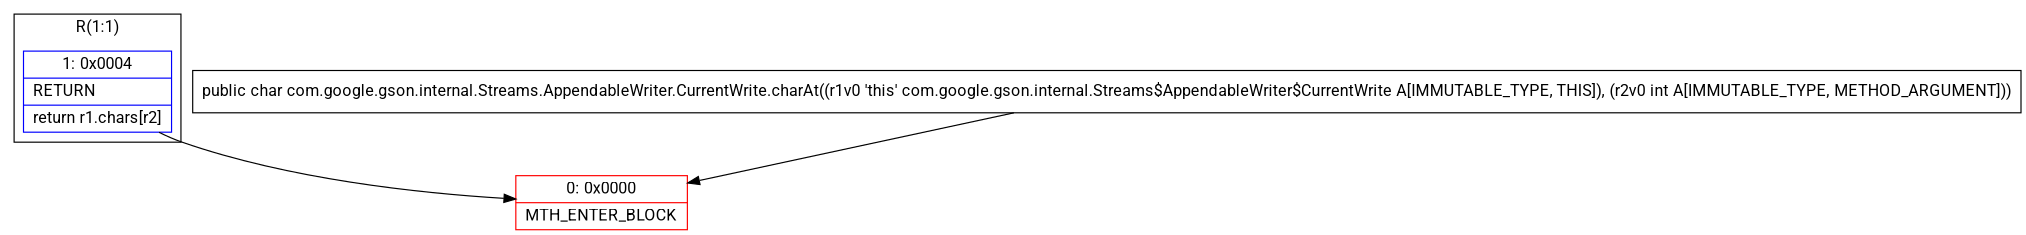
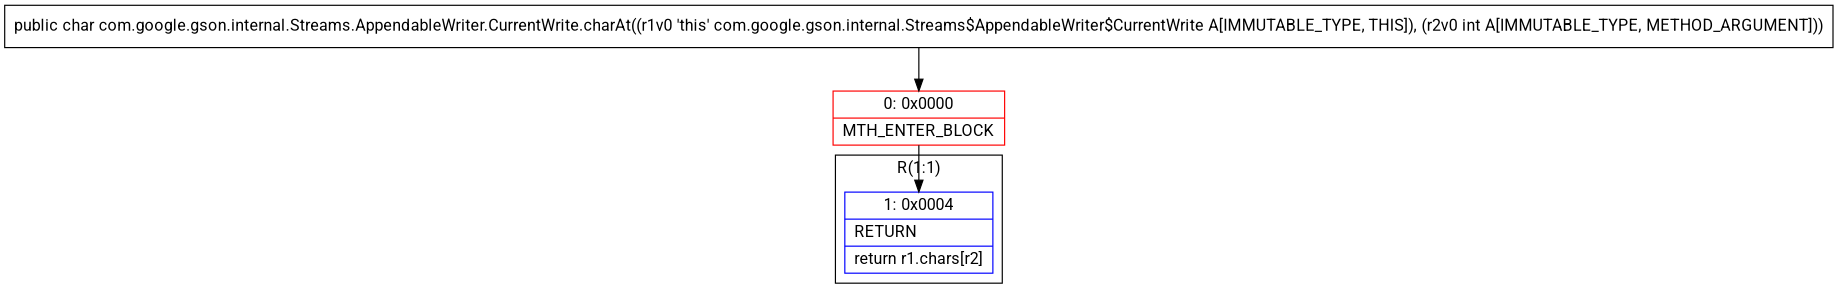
(329, 178) -> (919, 163)
